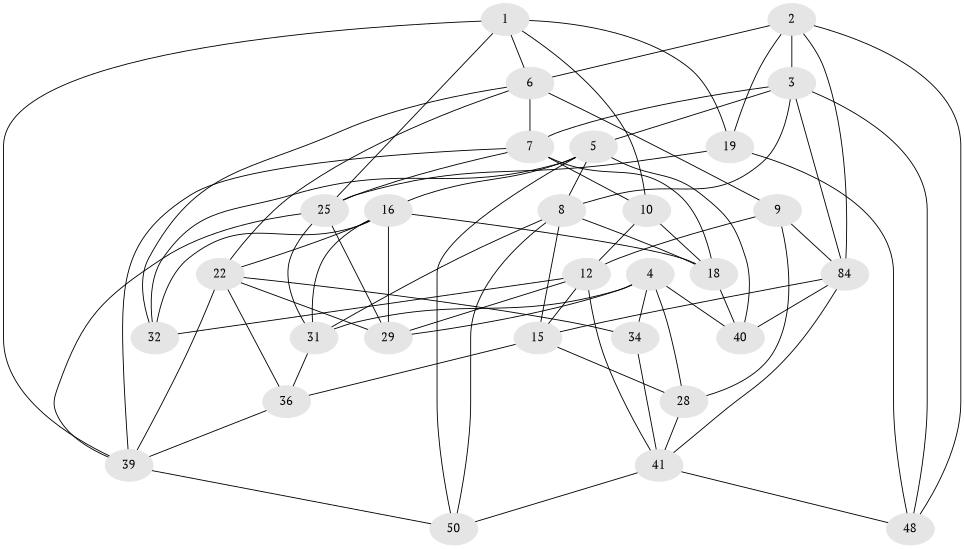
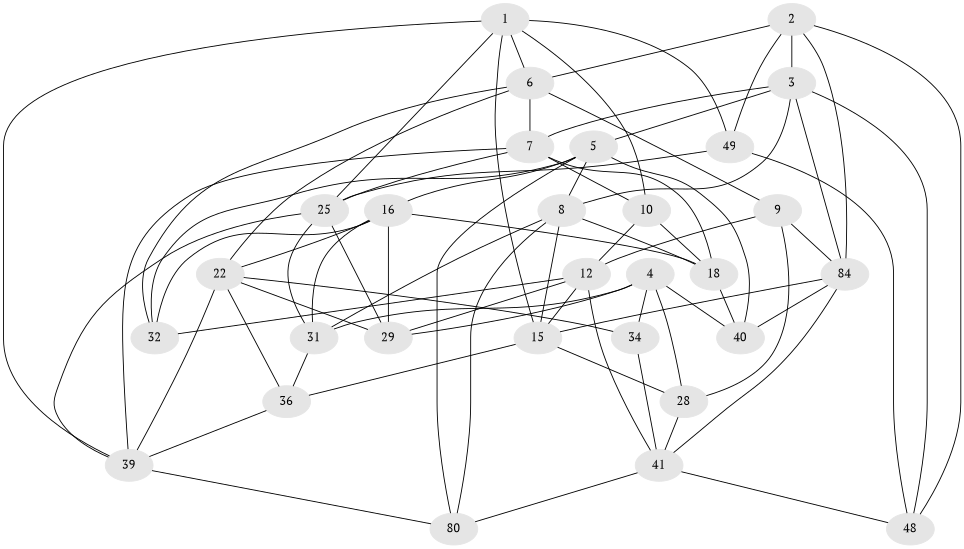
(730, 147) -> (730, 147)
none -> (502, 188)
(454, 529) -> (454, 529)
